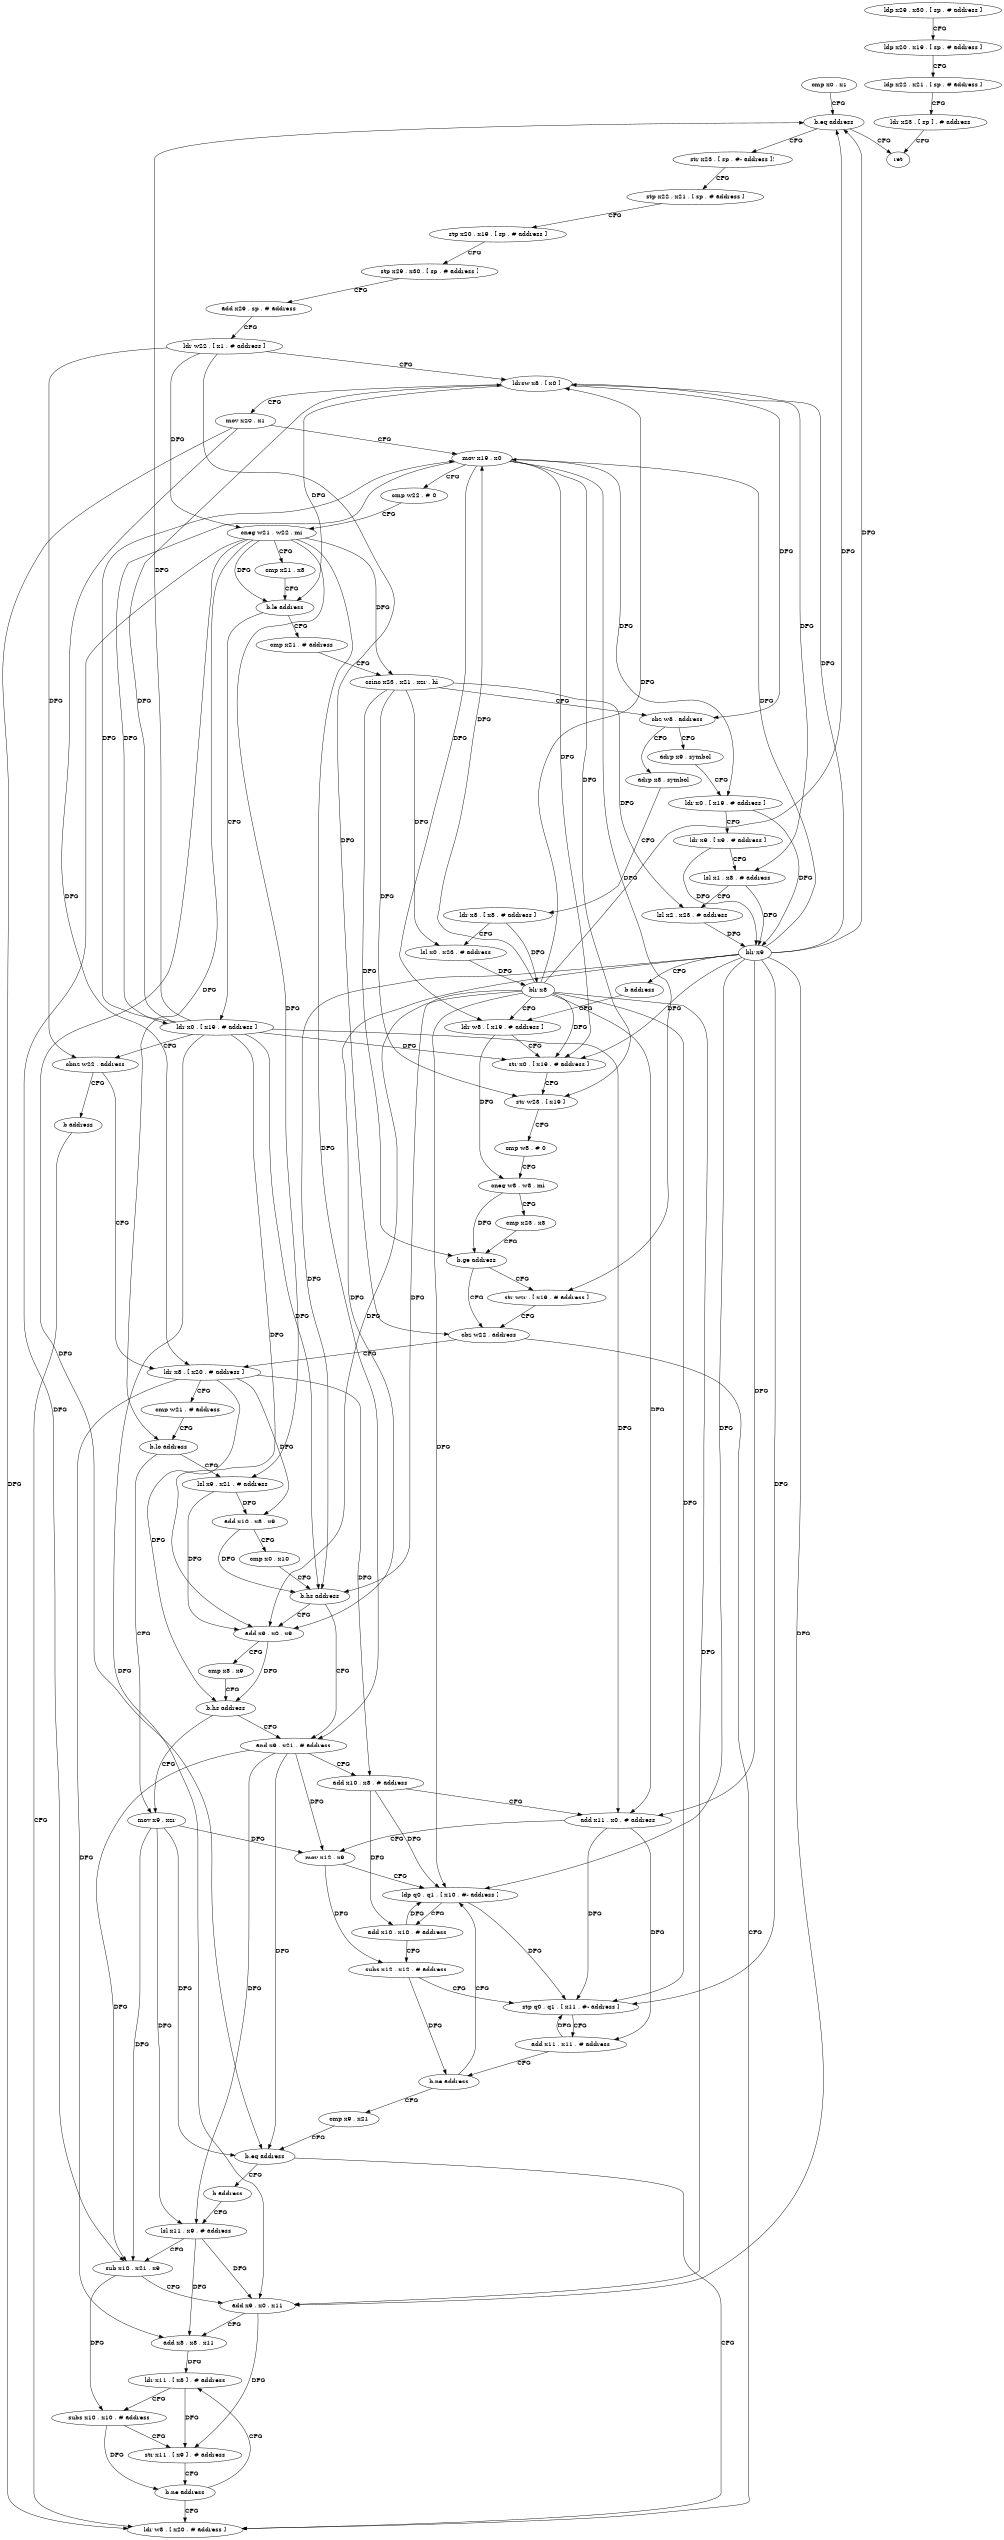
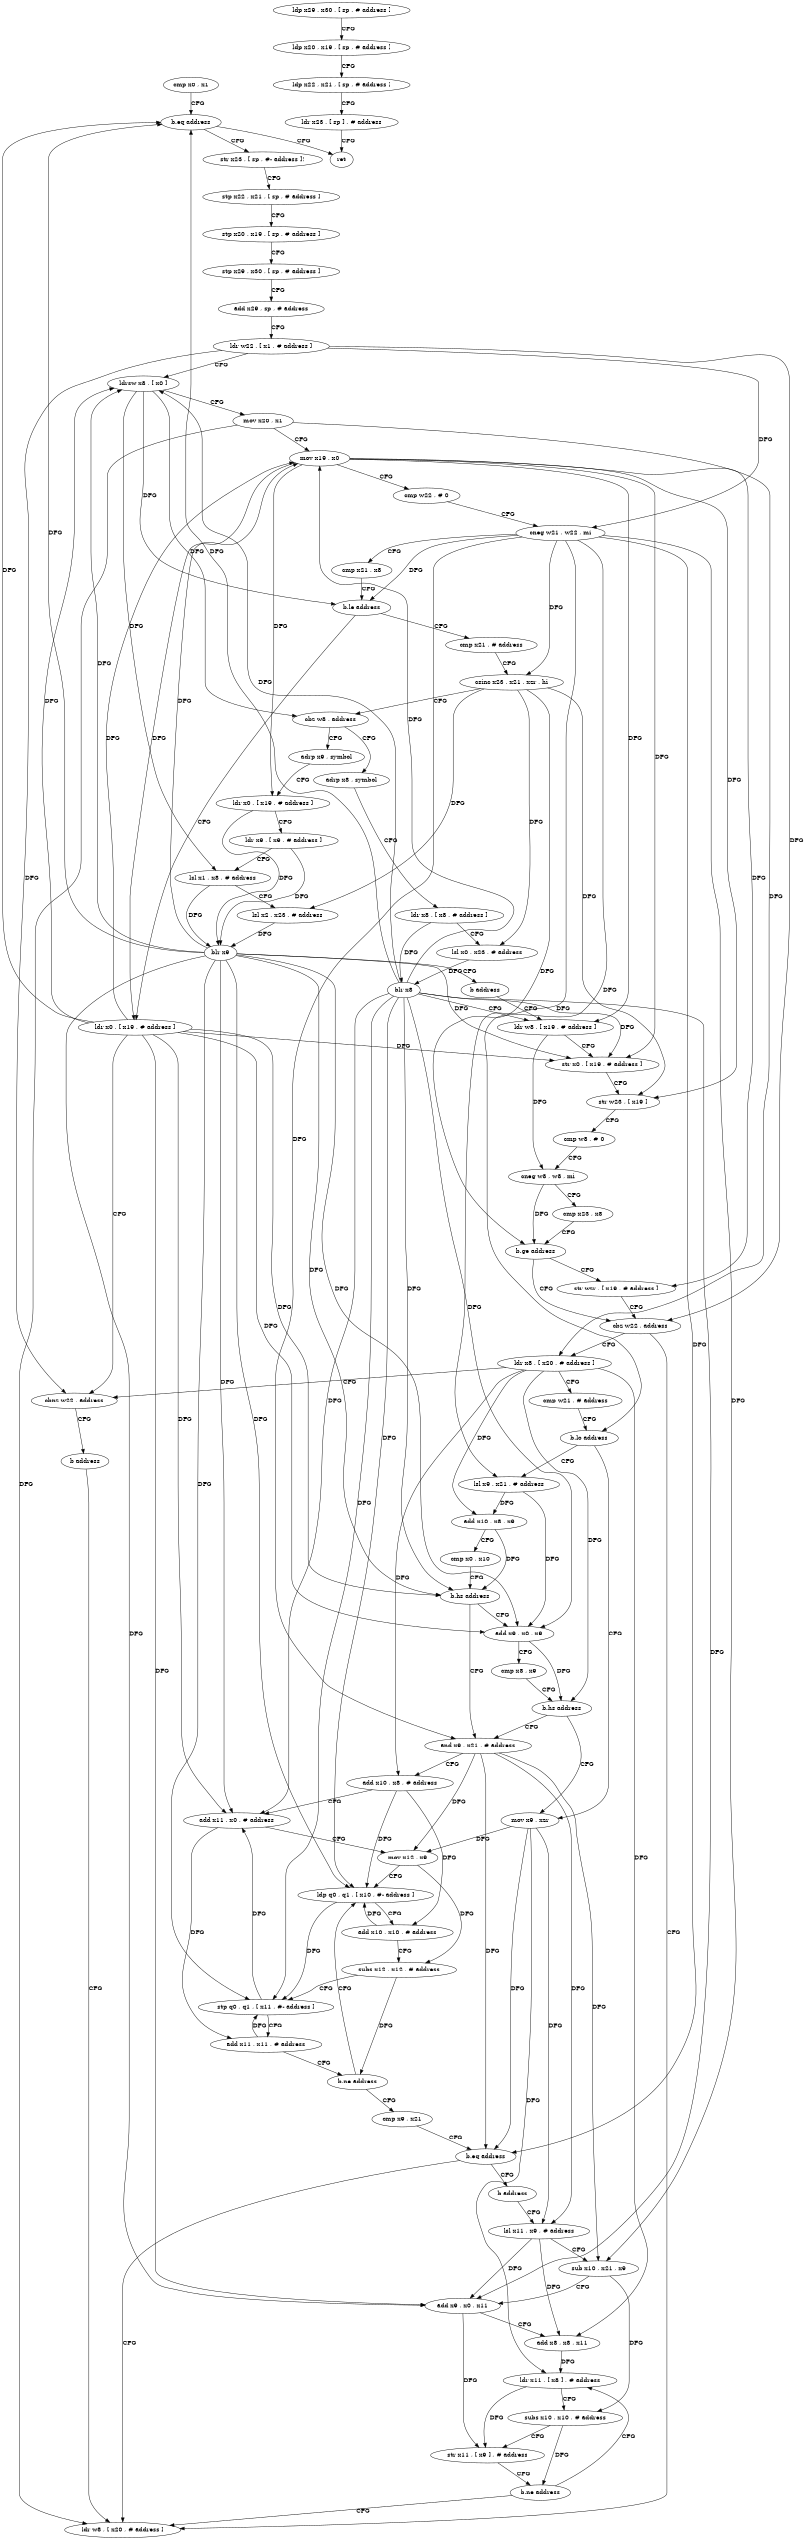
(115, 1228) -> (312, 1382)
(588, 1910) -> (252, 1916)
(135, 2041) -> (524, 2124)
